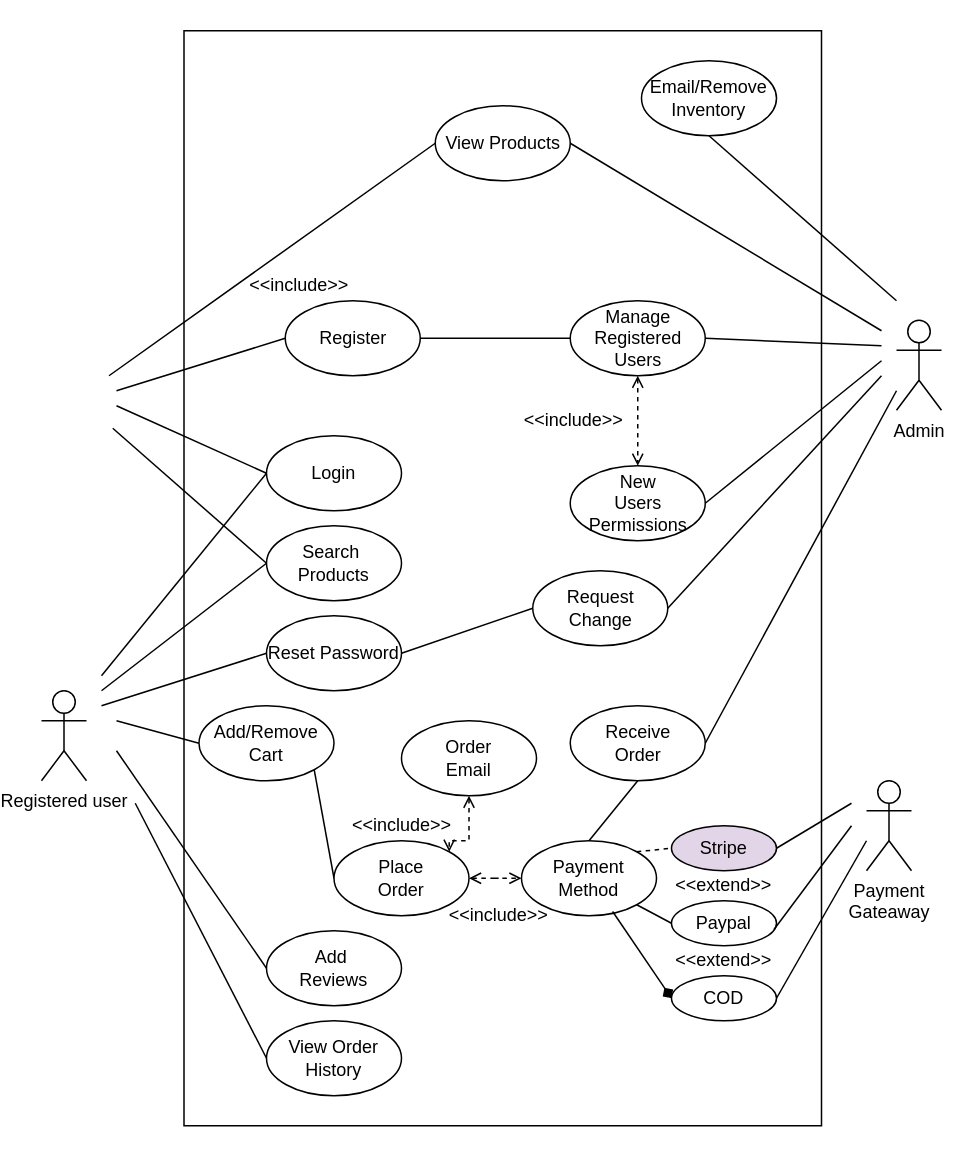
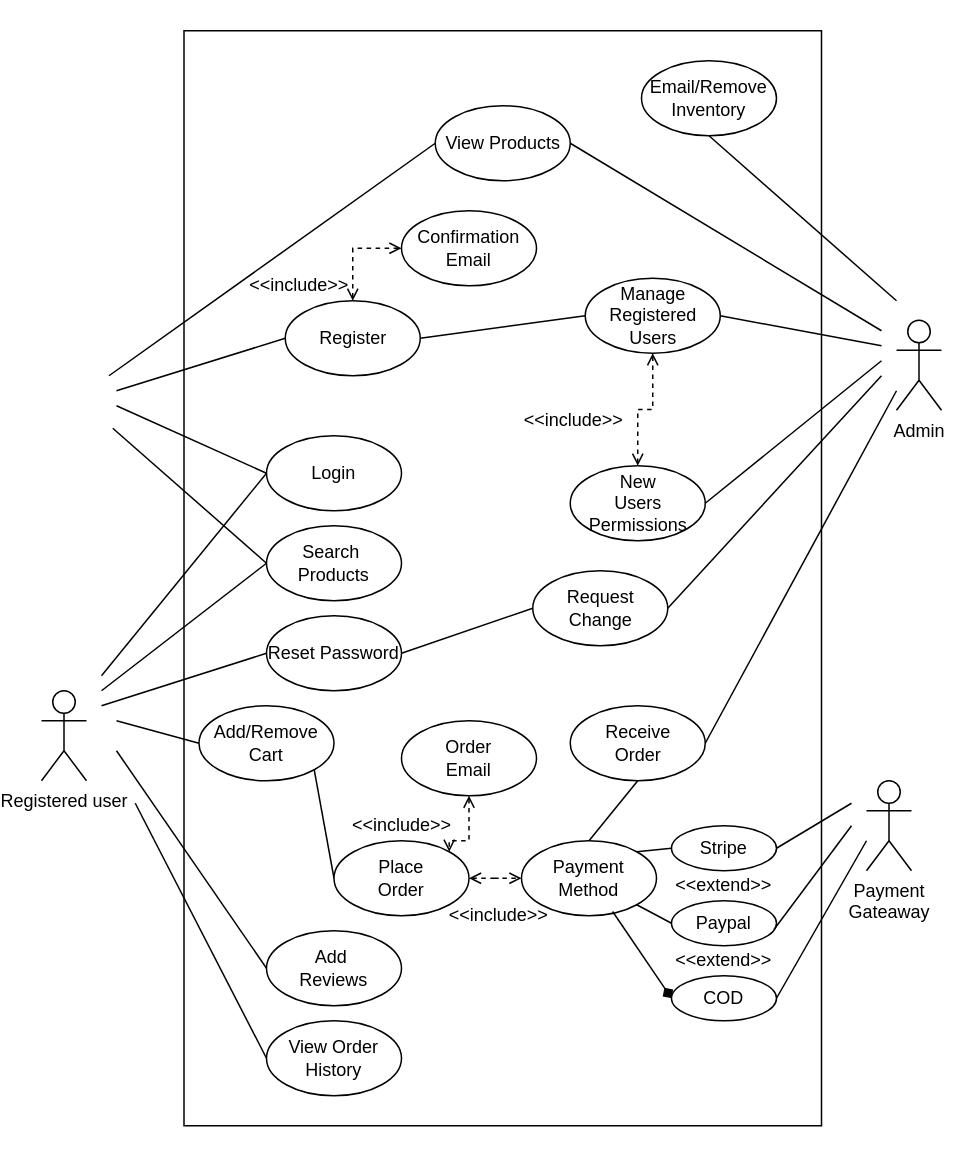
none -> (469, 248)
none -> (353, 250)
(638, 338) -> (653, 316)
(724, 848) -> (724, 848)
(655, 850) -> (655, 850)
